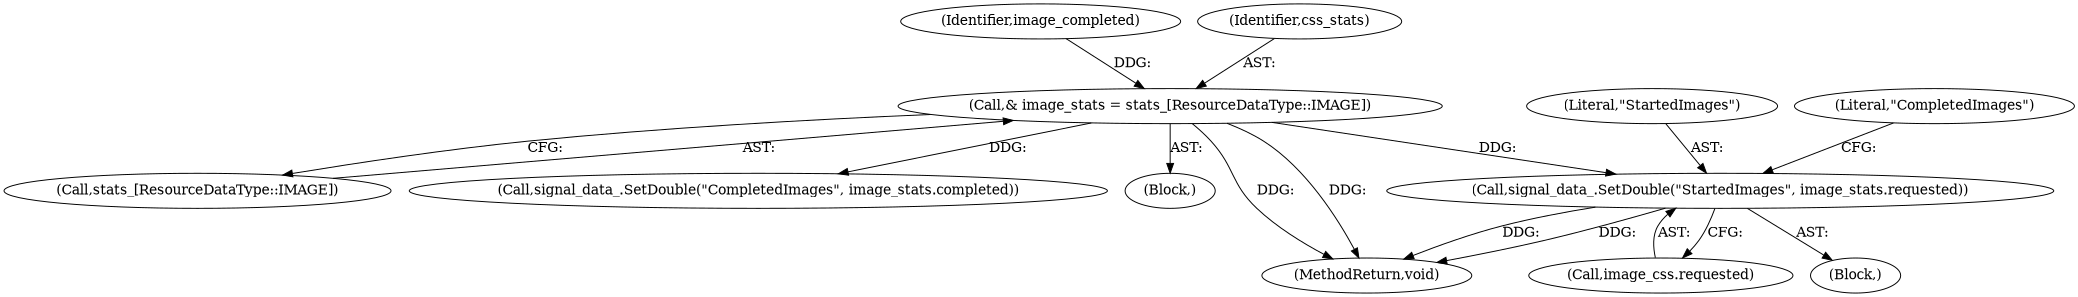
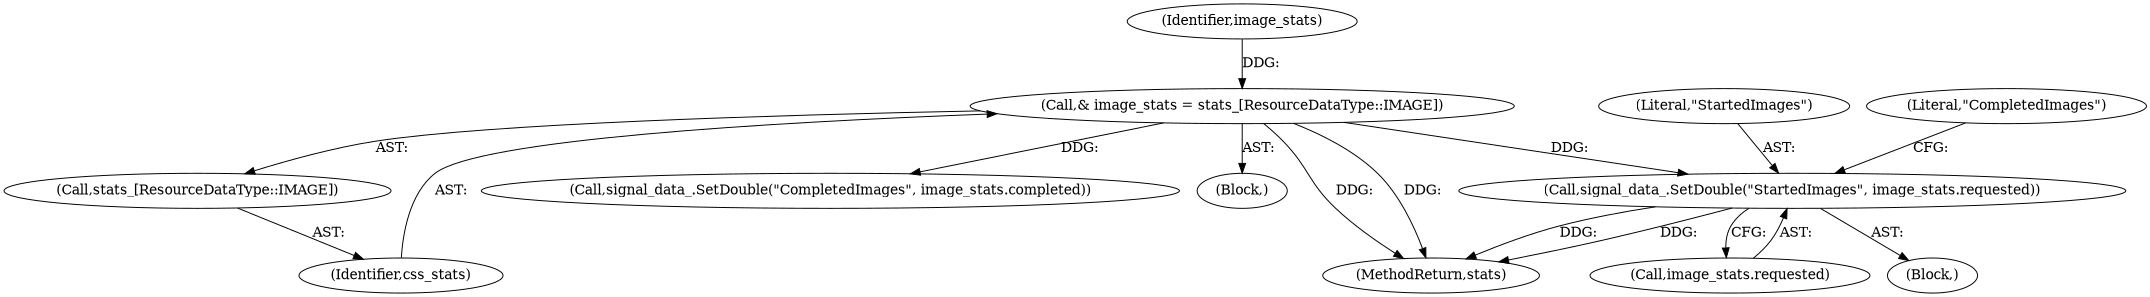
(1041, 21) -> (1242, 21)
(548, 148) -> (394, 148)
(668, 150) -> (296, 232)
(1367, 276) -> (1431, 276)
(1661, 276) -> (1730, 276)
